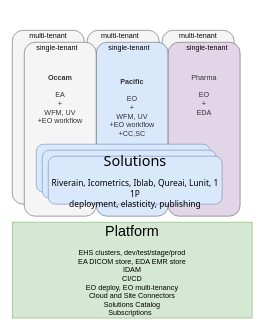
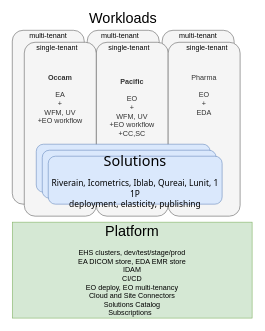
none -> (123, 18)
(132, 129) -> (132, 129)
(204, 129) -> (204, 129)
